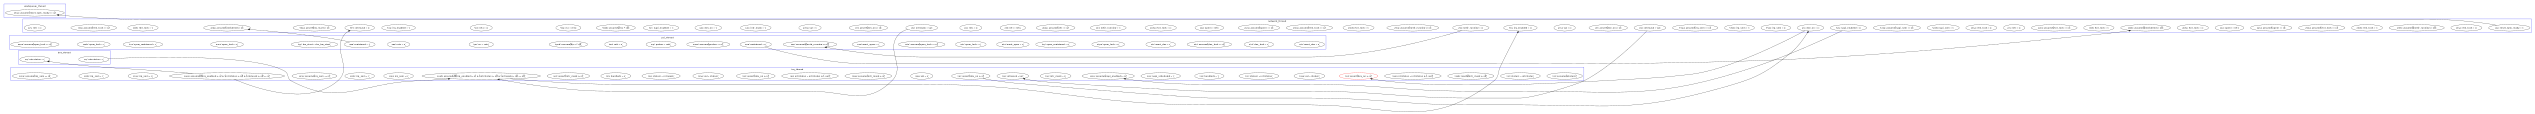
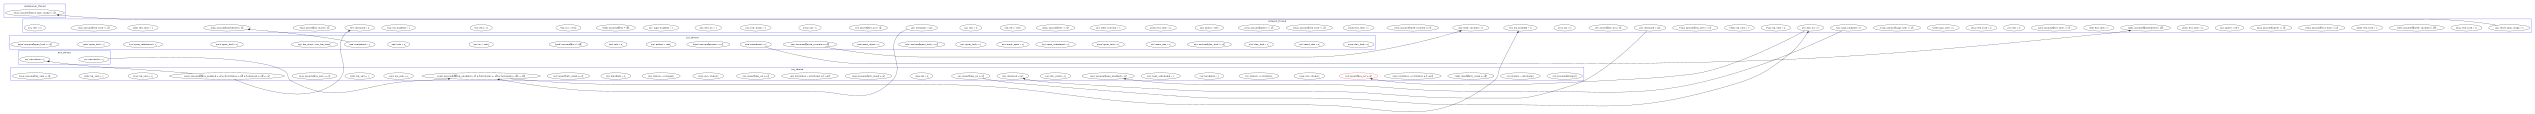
none -> (1359, 44)
(1145, 57) -> (1143, 57)
